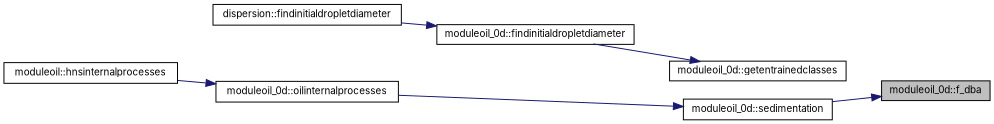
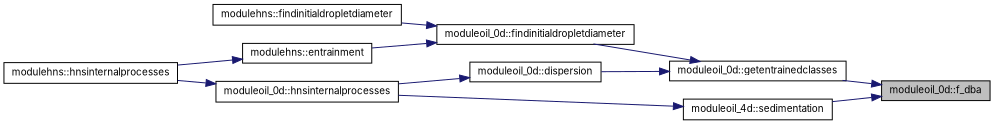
(307, 15) -> (307, 15)
none -> (307, 53)
none -> (535, 72)
(91, 73) -> (91, 73)
none -> (857, 82)
(307, 92) -> (307, 92)
(758, 109) -> (758, 109)
